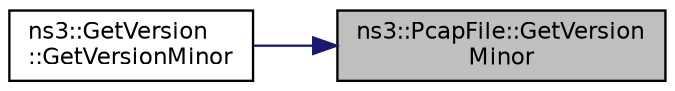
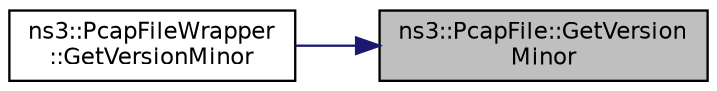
(131, 46) -> (152, 46)
